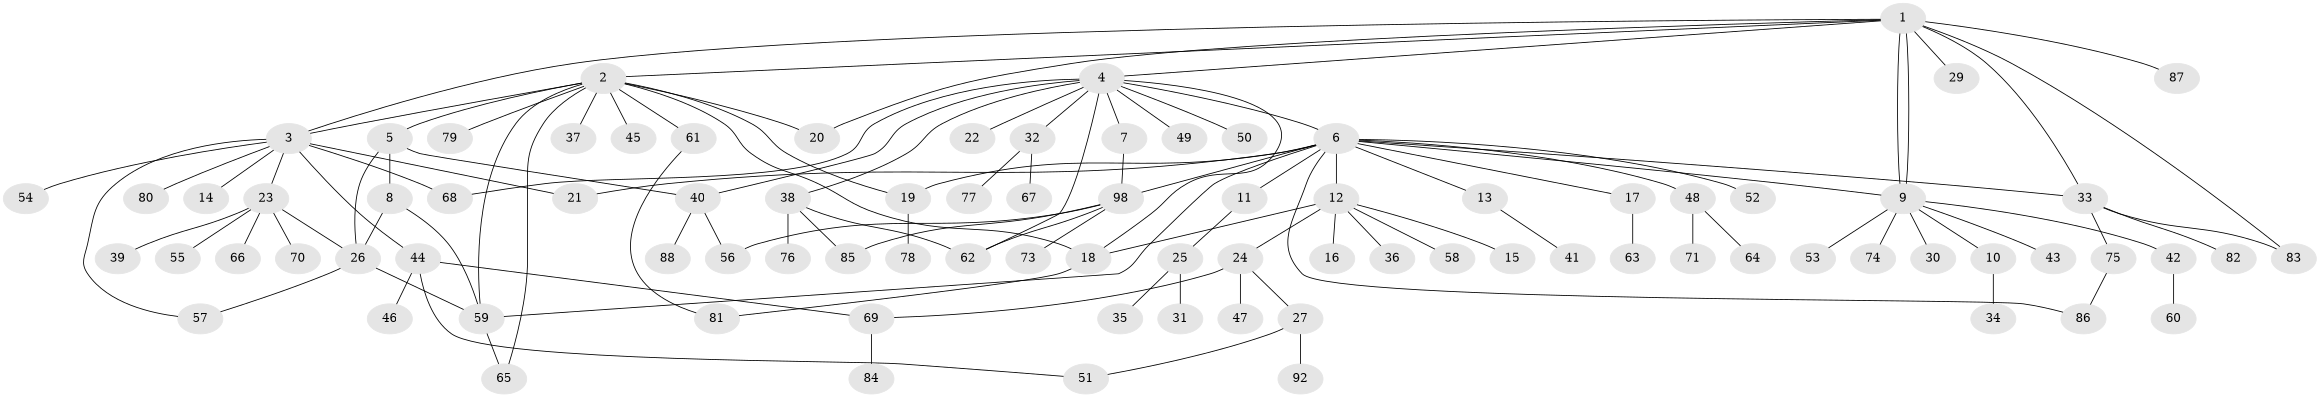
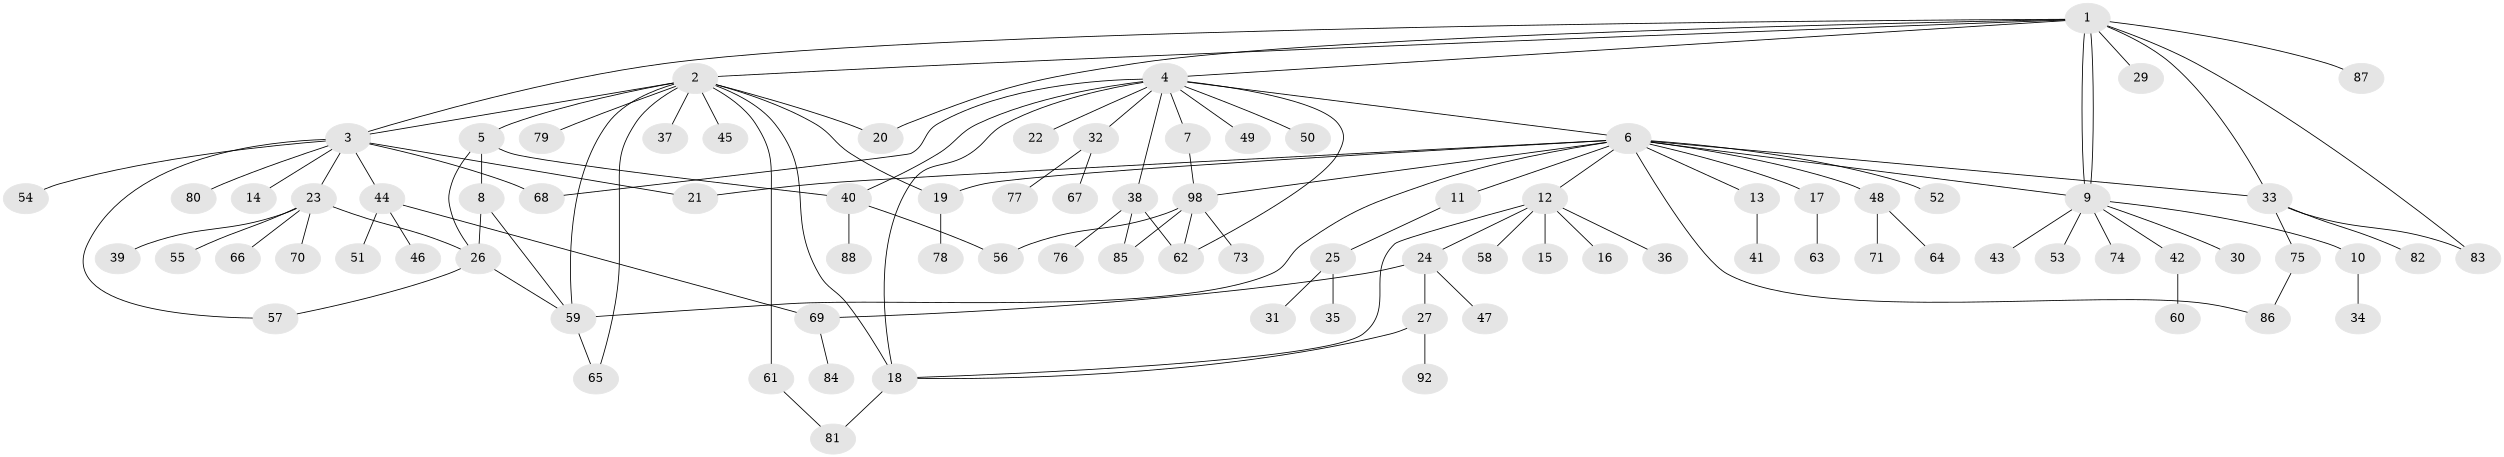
(1197, 355) -> (1164, 369)
